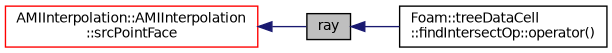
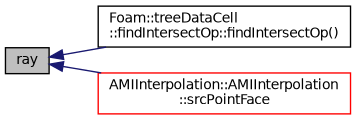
(289, 27) -> (82, 70)
(503, 27) -> (224, 27)
